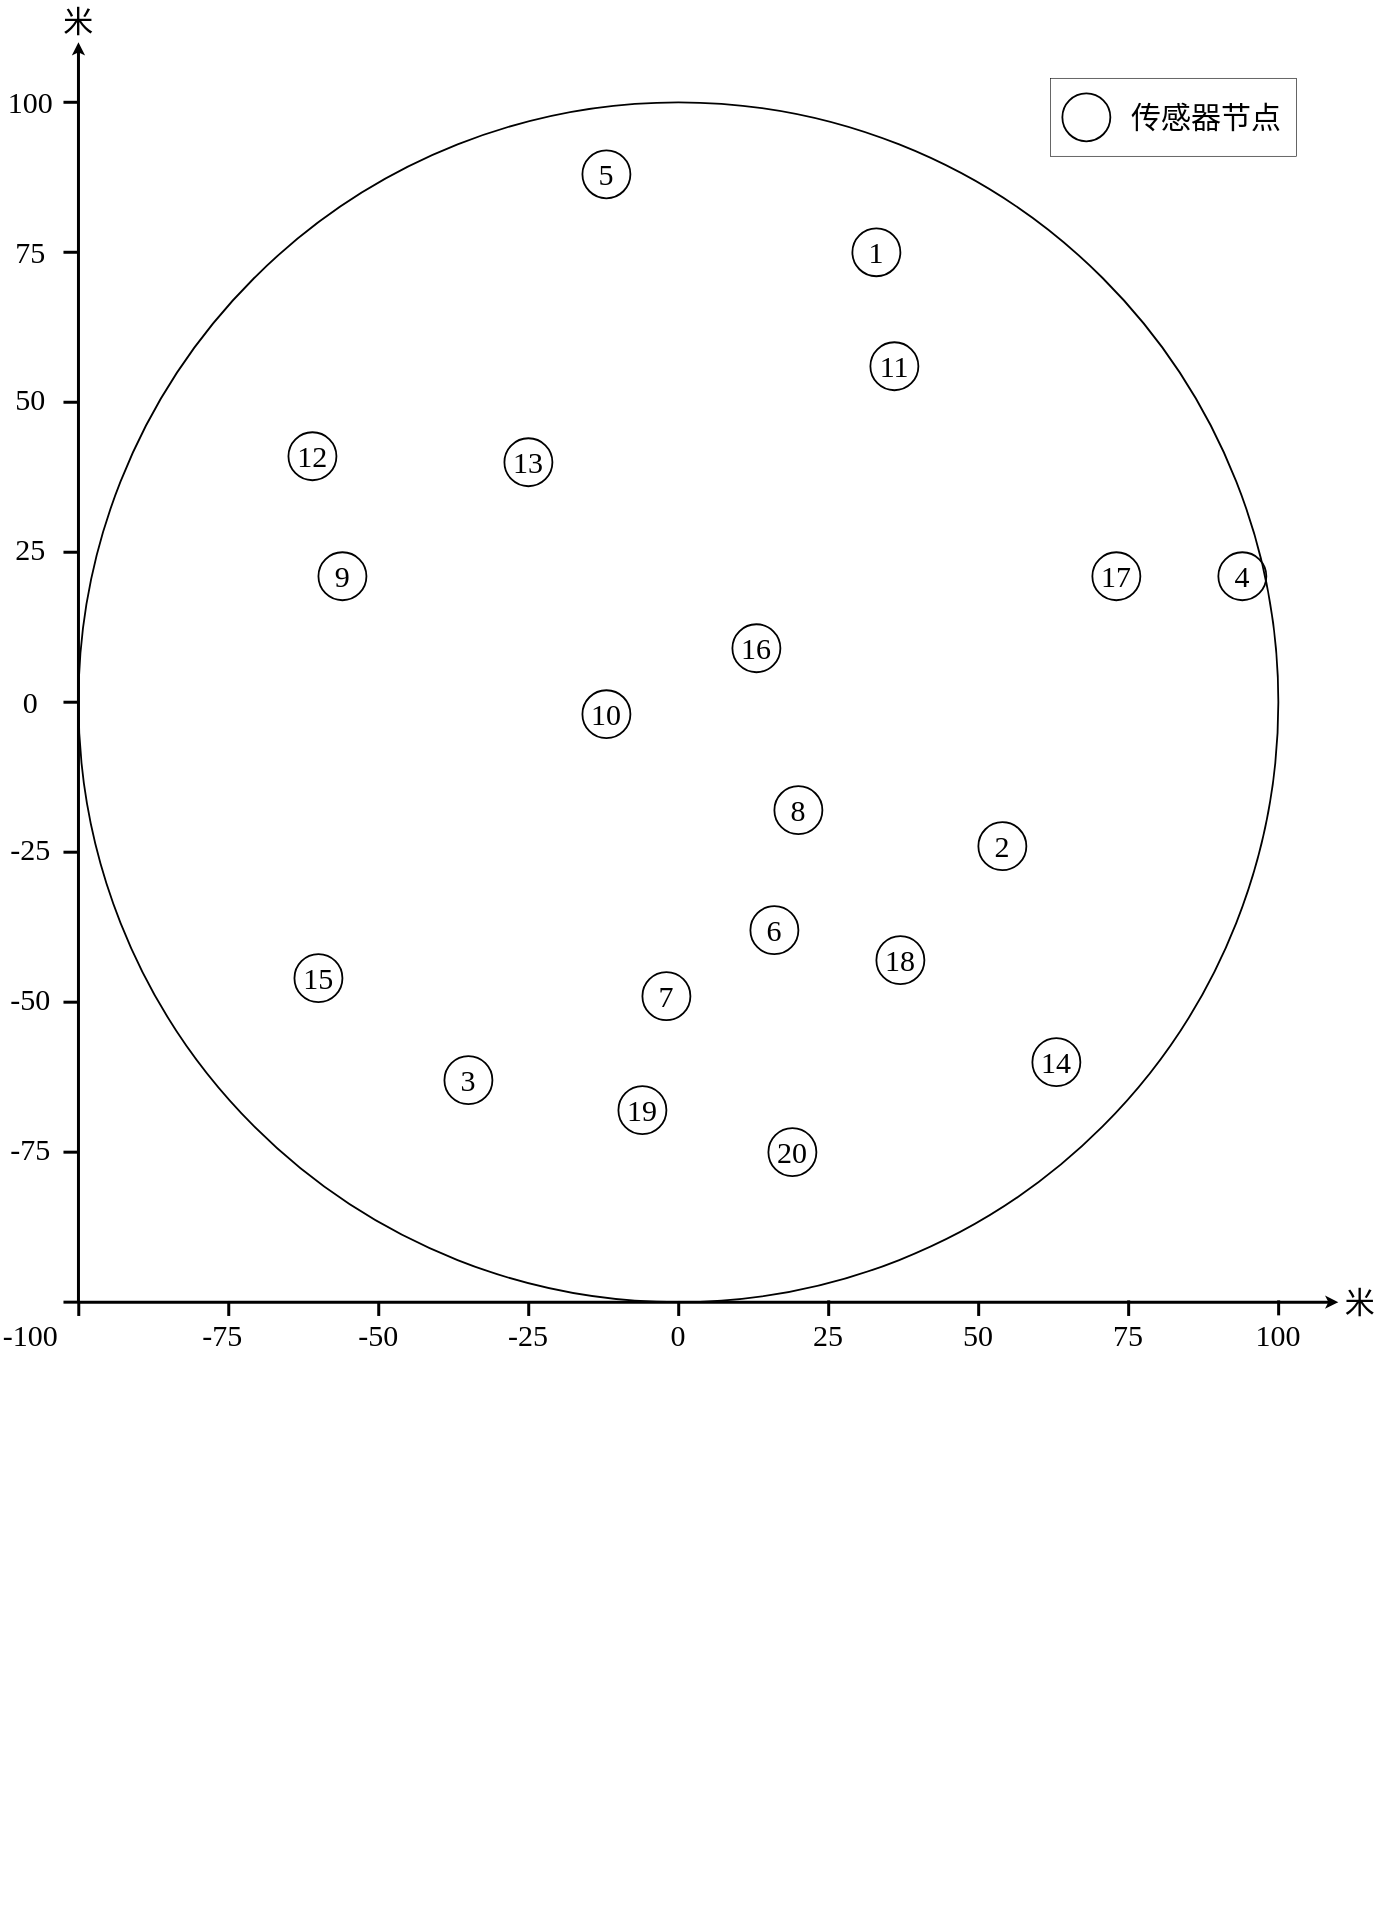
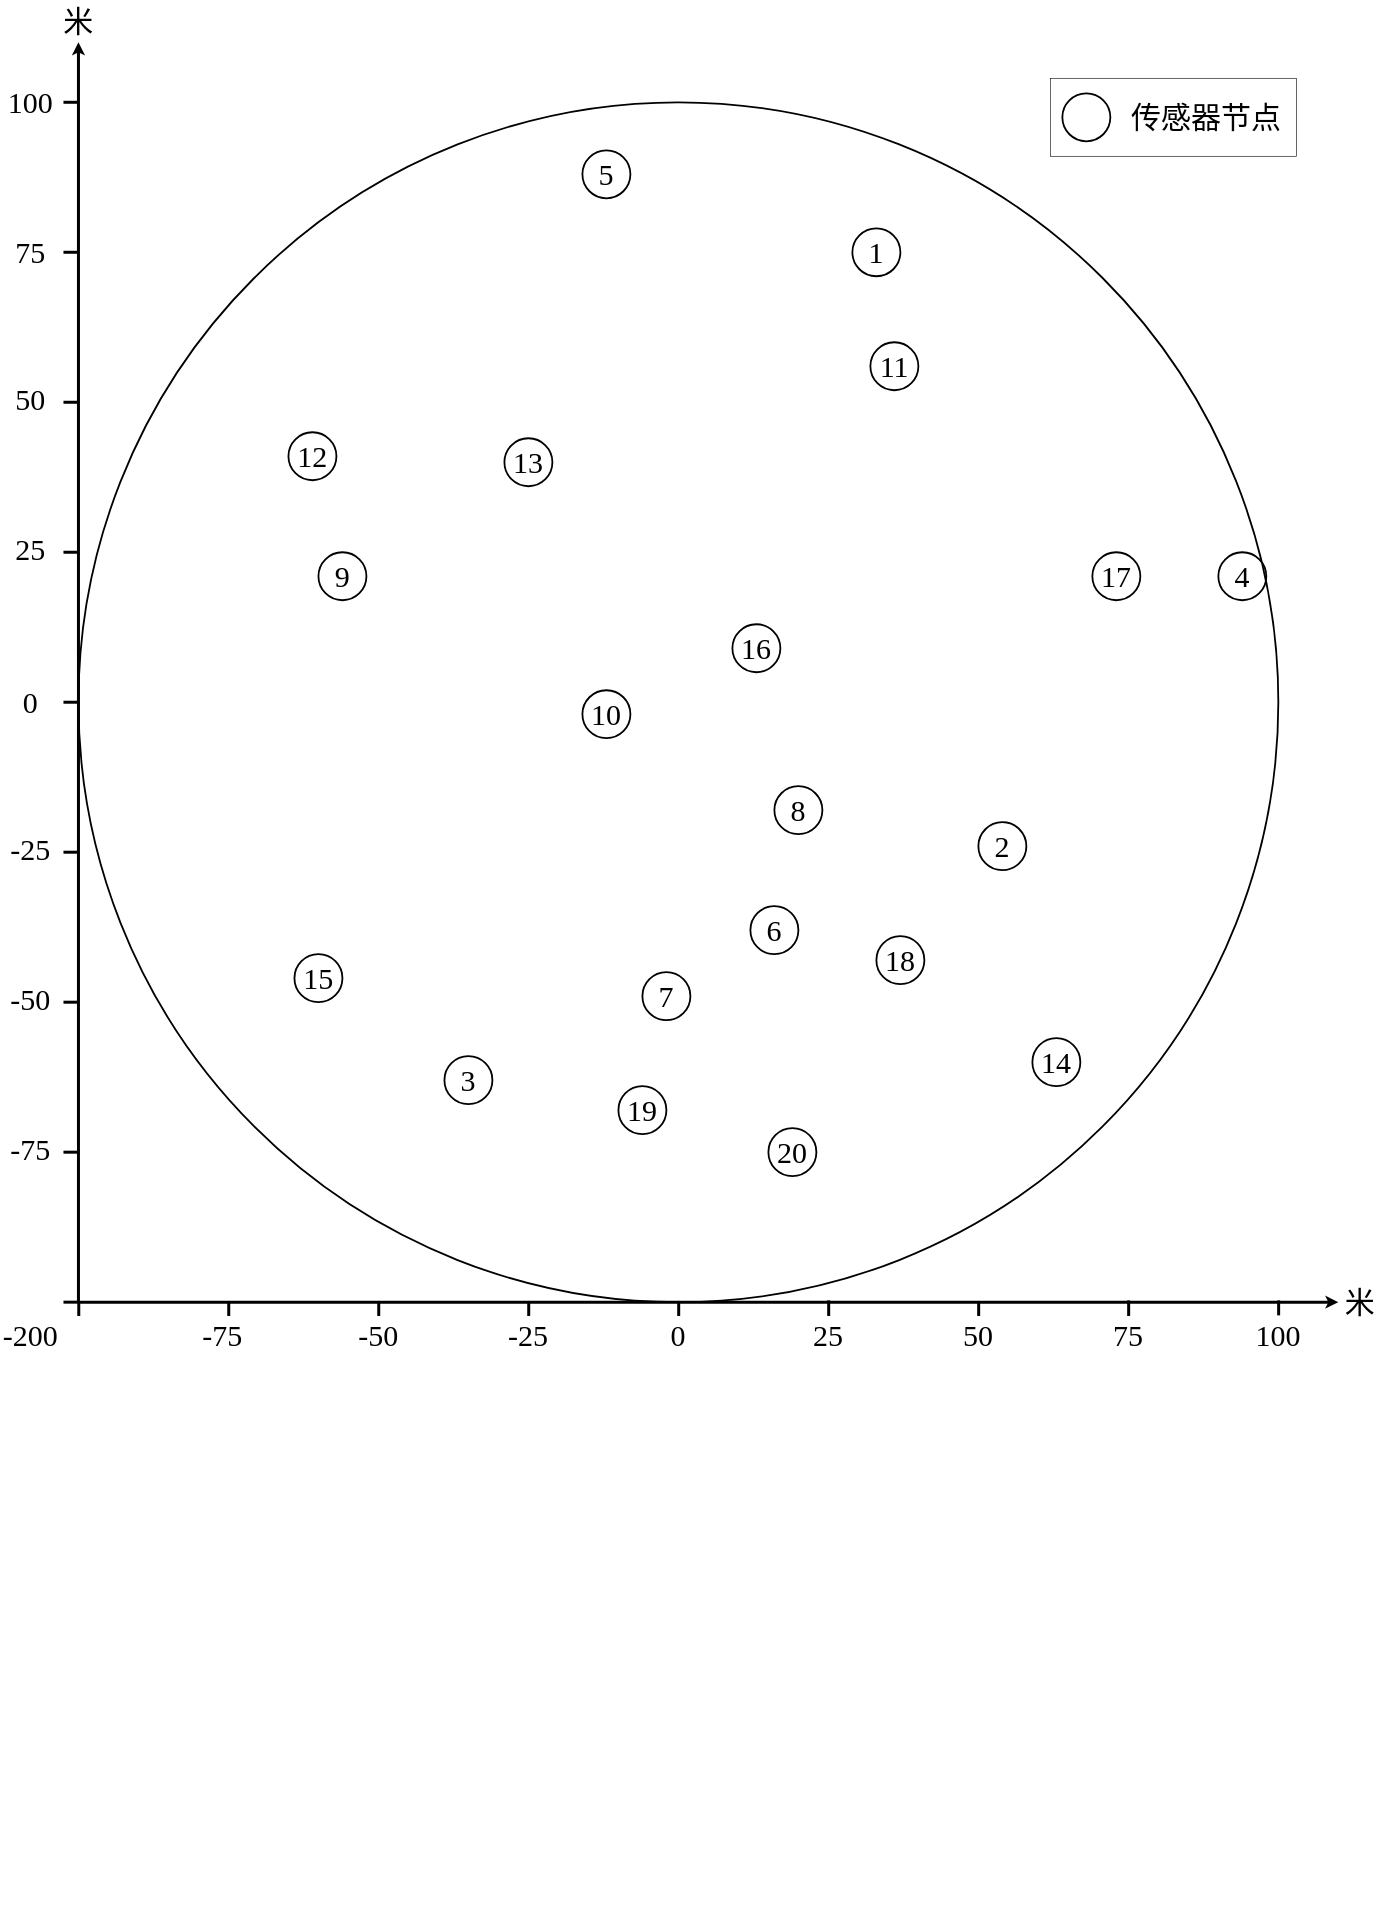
(30, 1335) -> (30, 1335)
